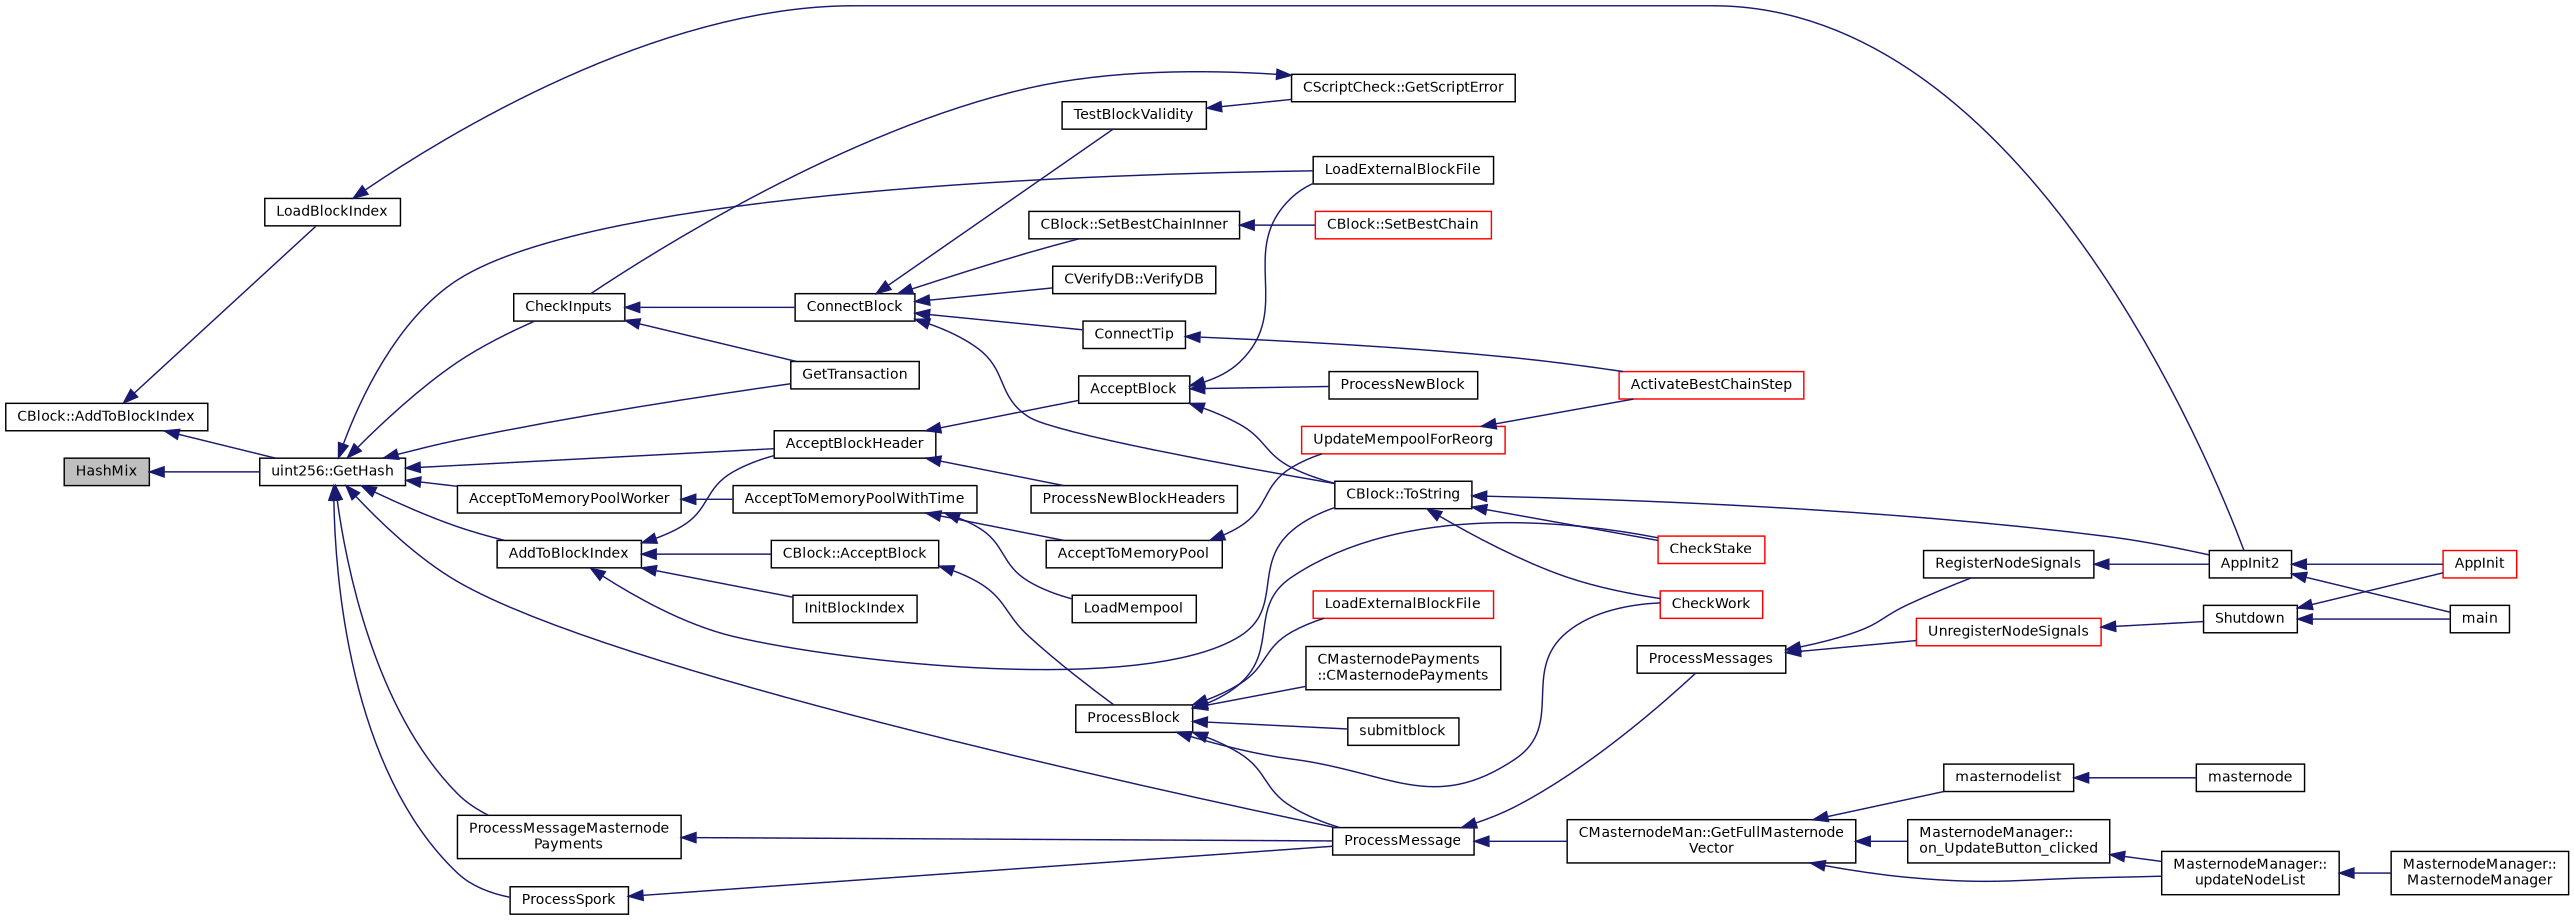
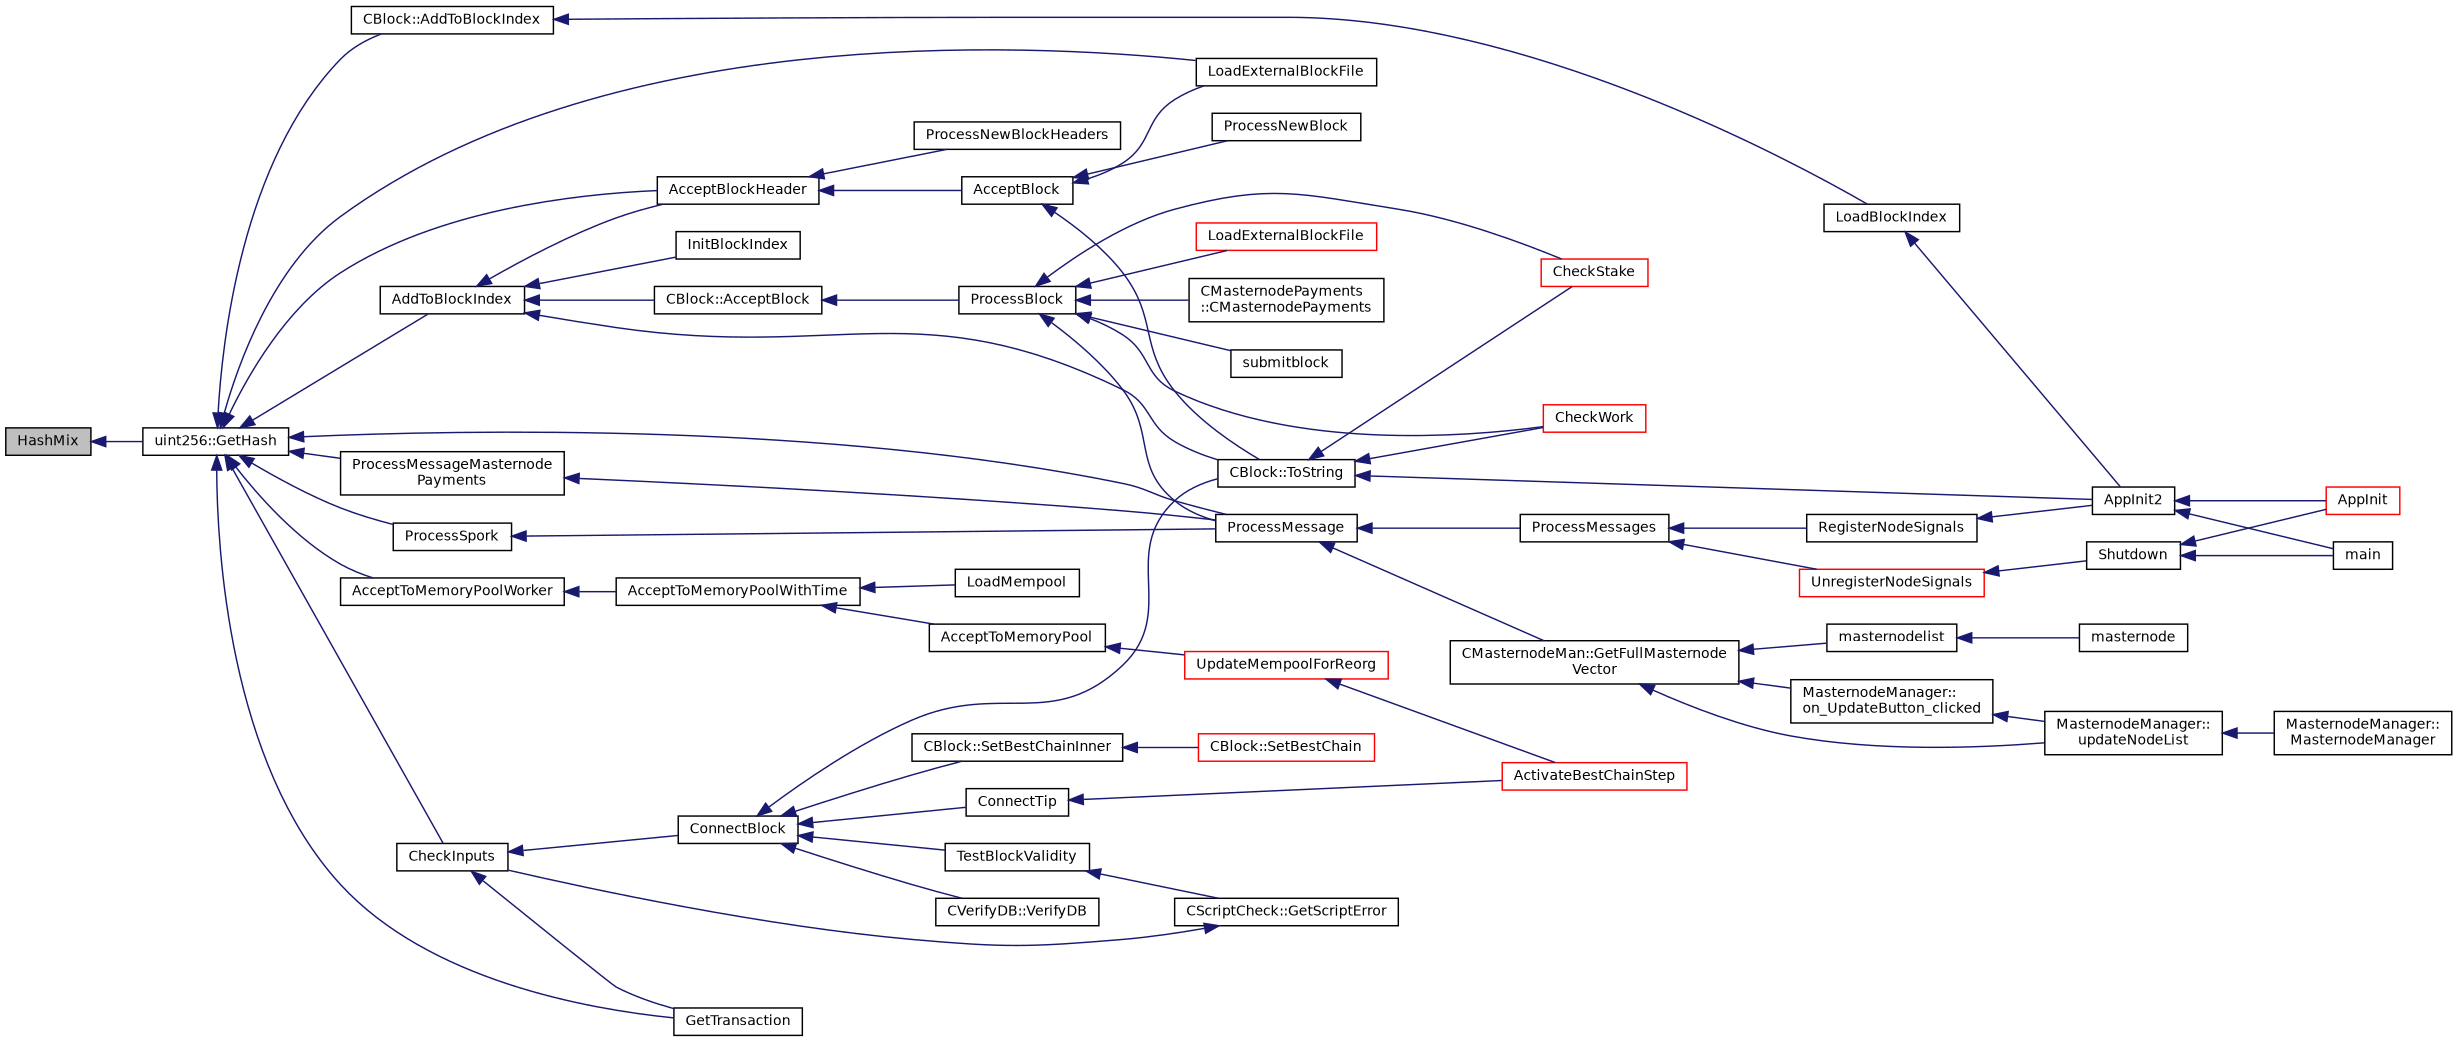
(227, 446) -> (258, 202)
